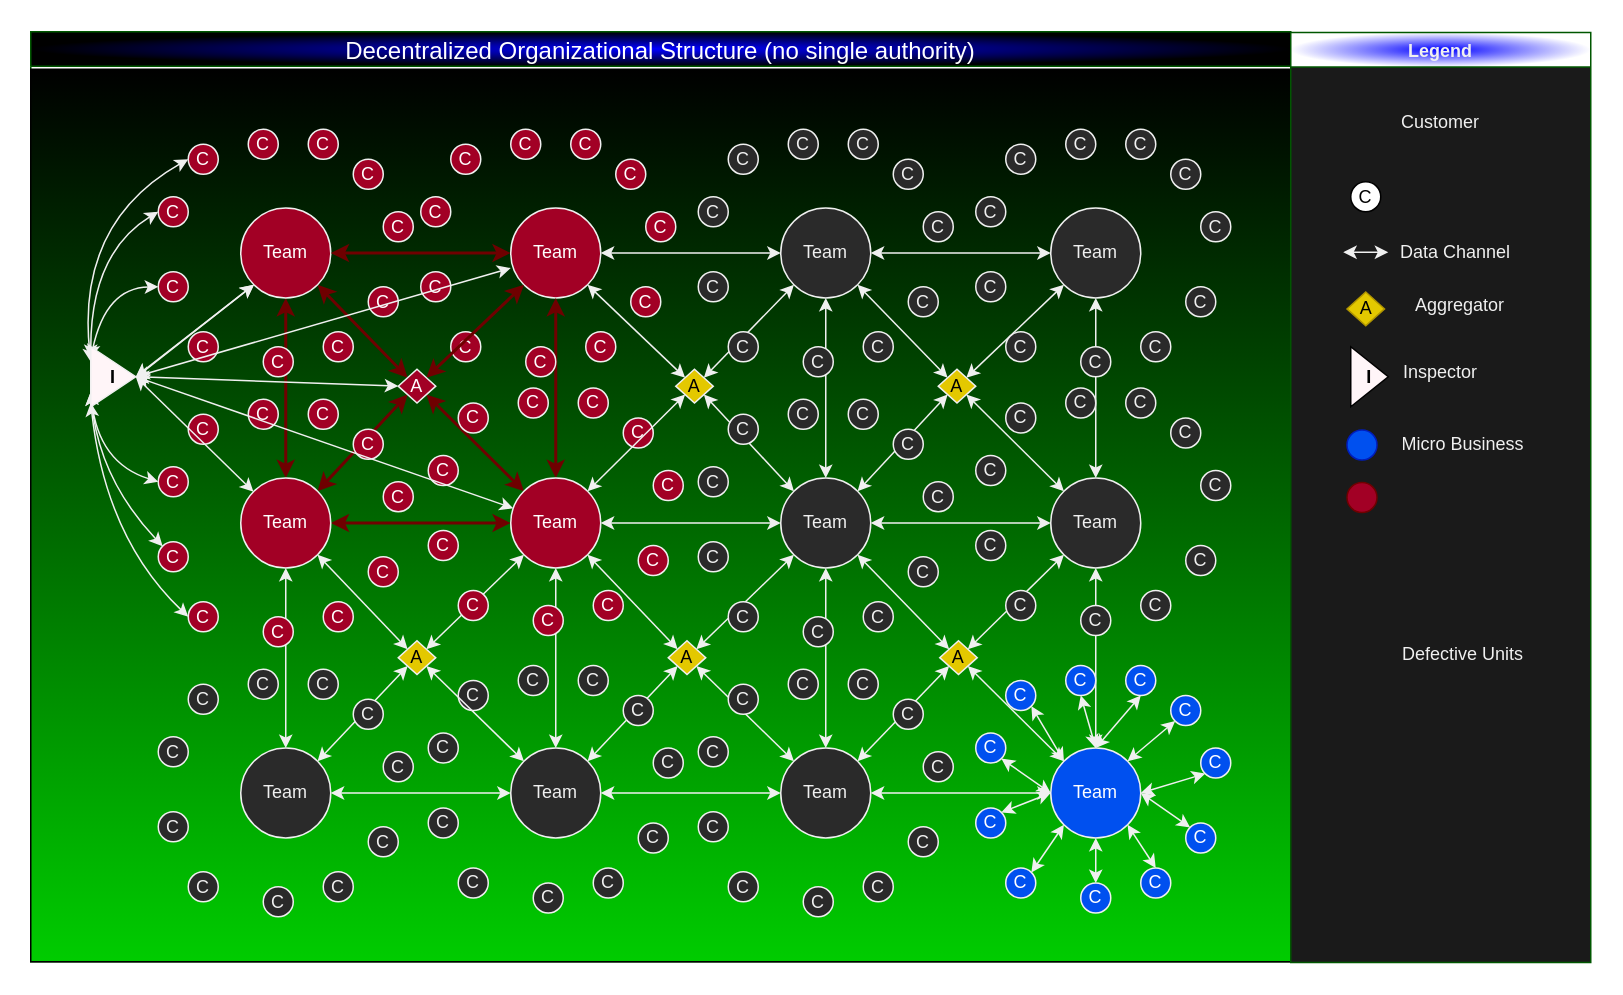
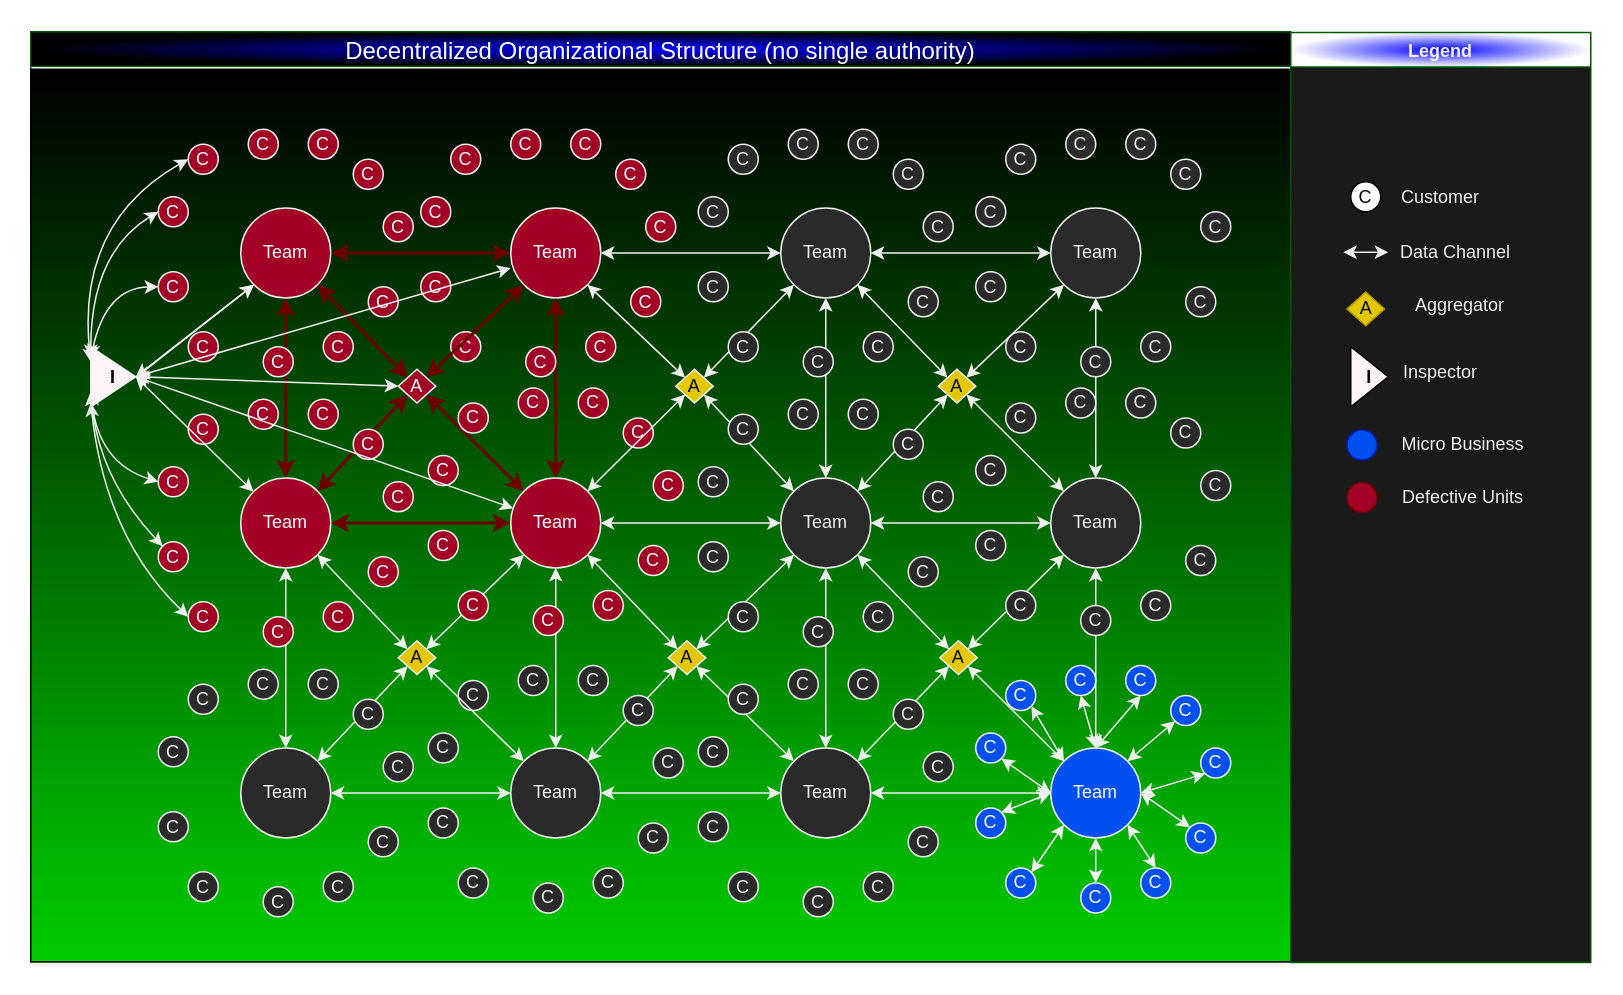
(1441, 122) -> (1441, 197)
(1463, 655) -> (1463, 497)
